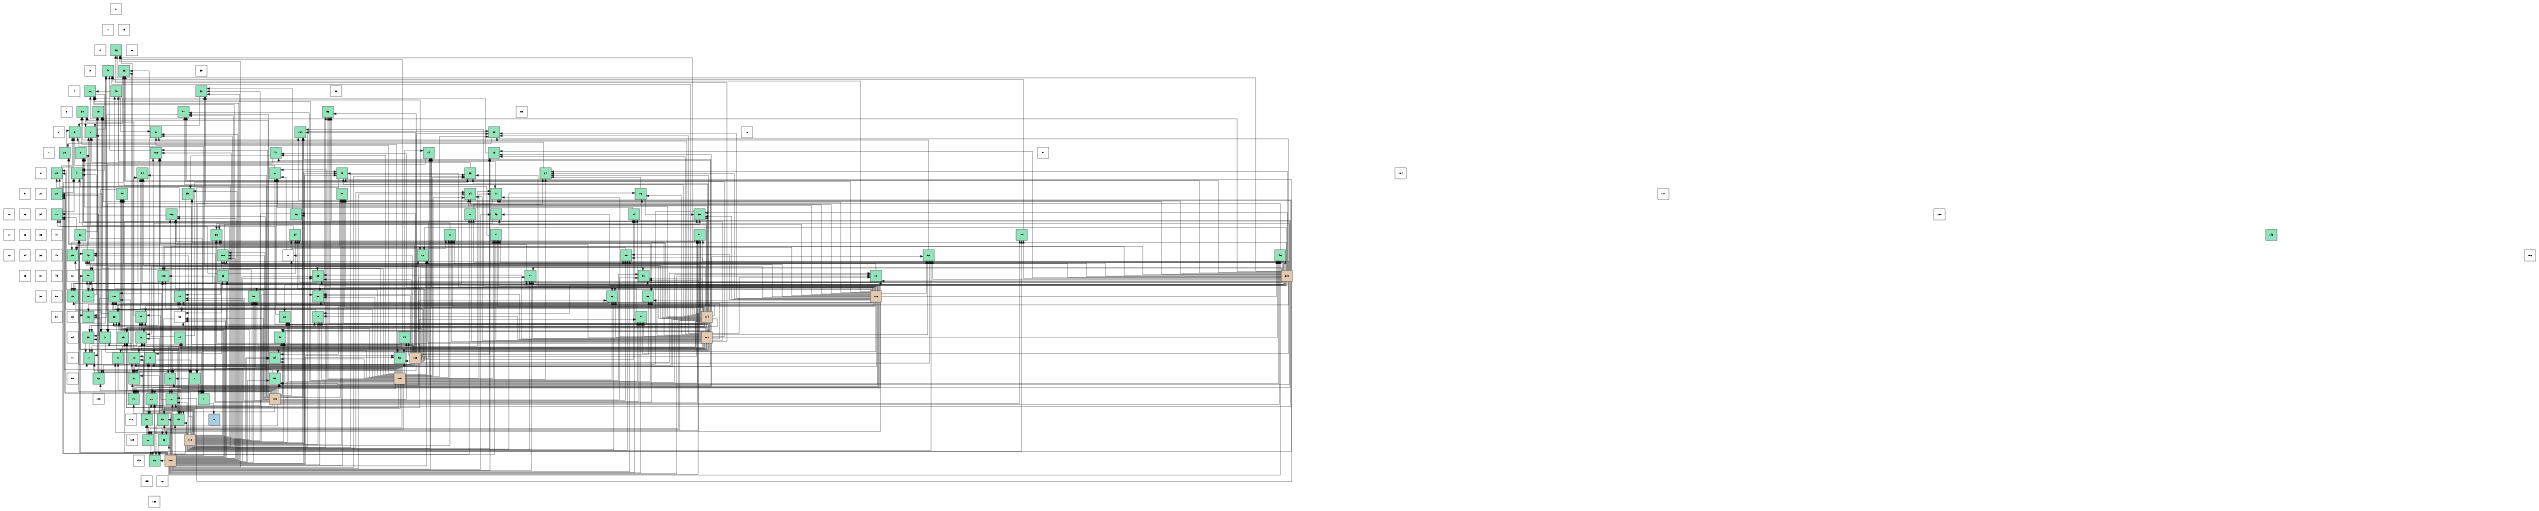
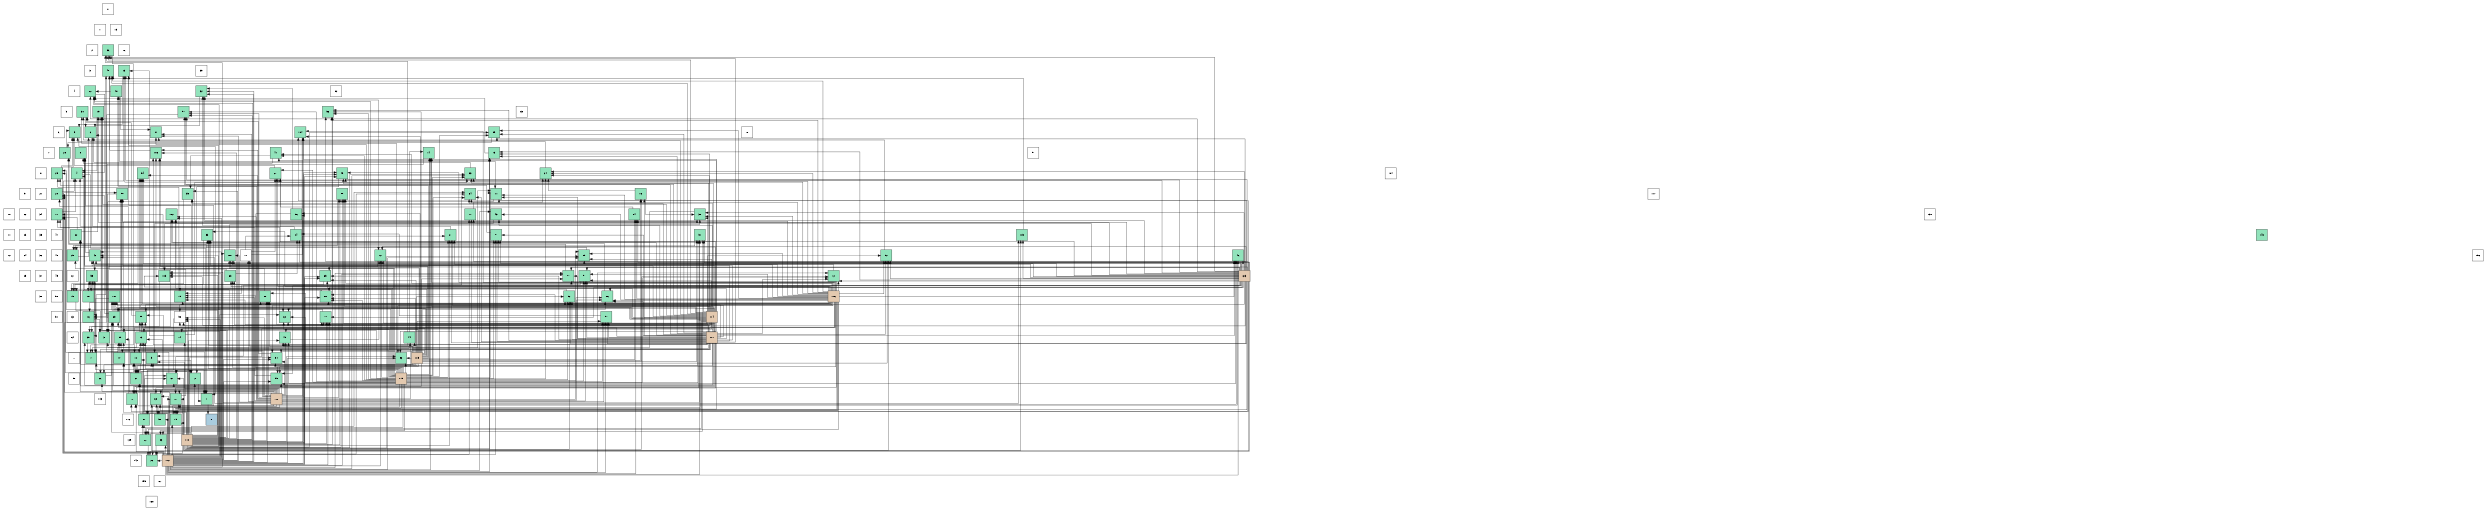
(417, 208) -> none
none -> (644, 336)
